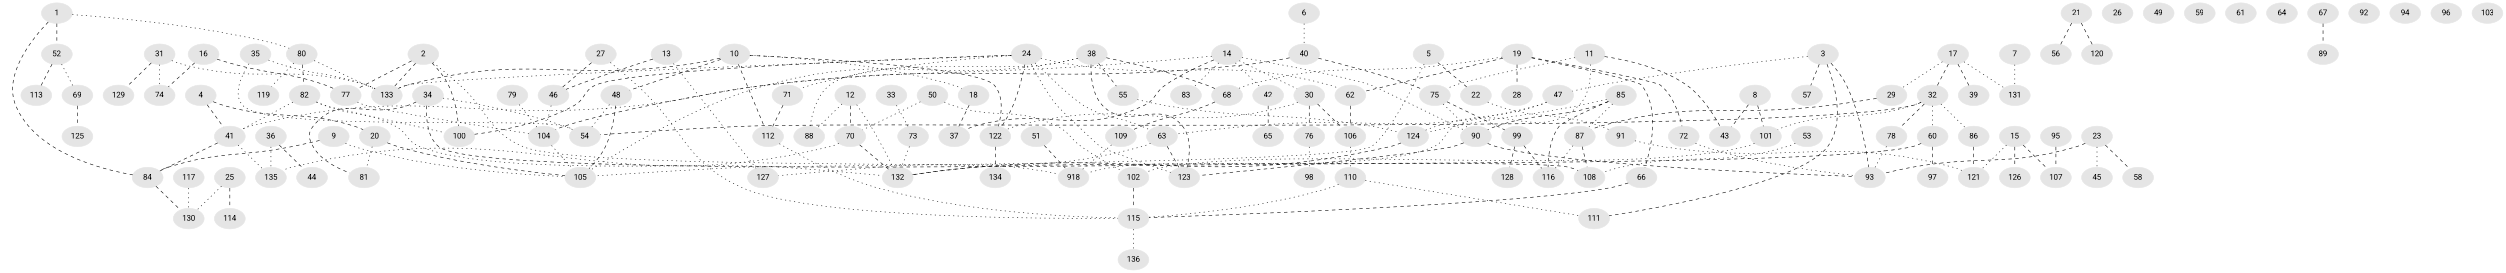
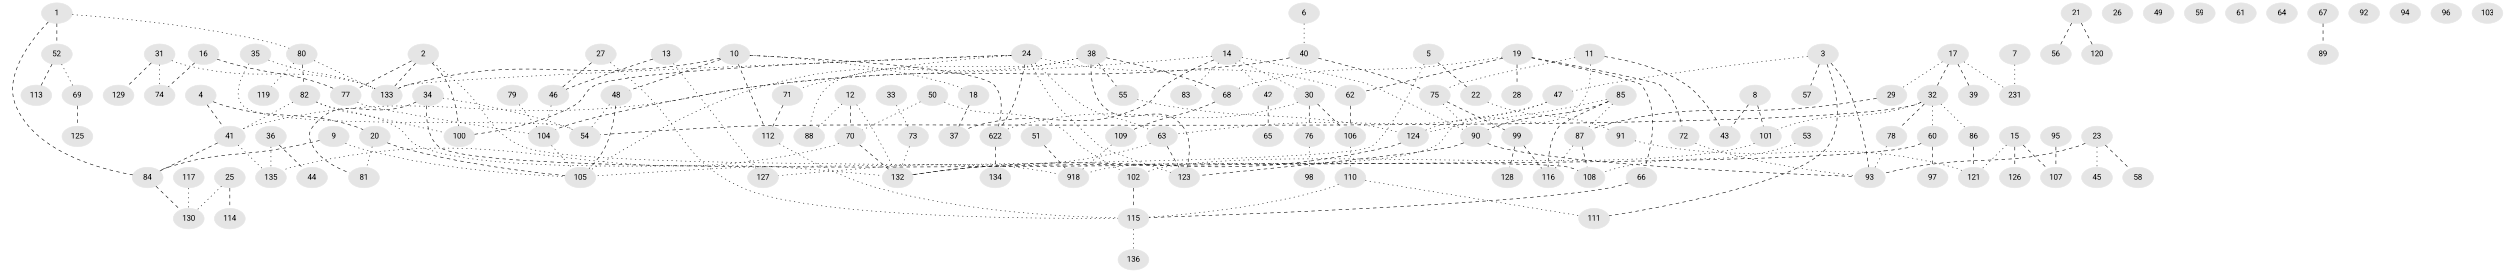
(2015, 95) -> (2015, 95)
(995, 136) -> (995, 136)
